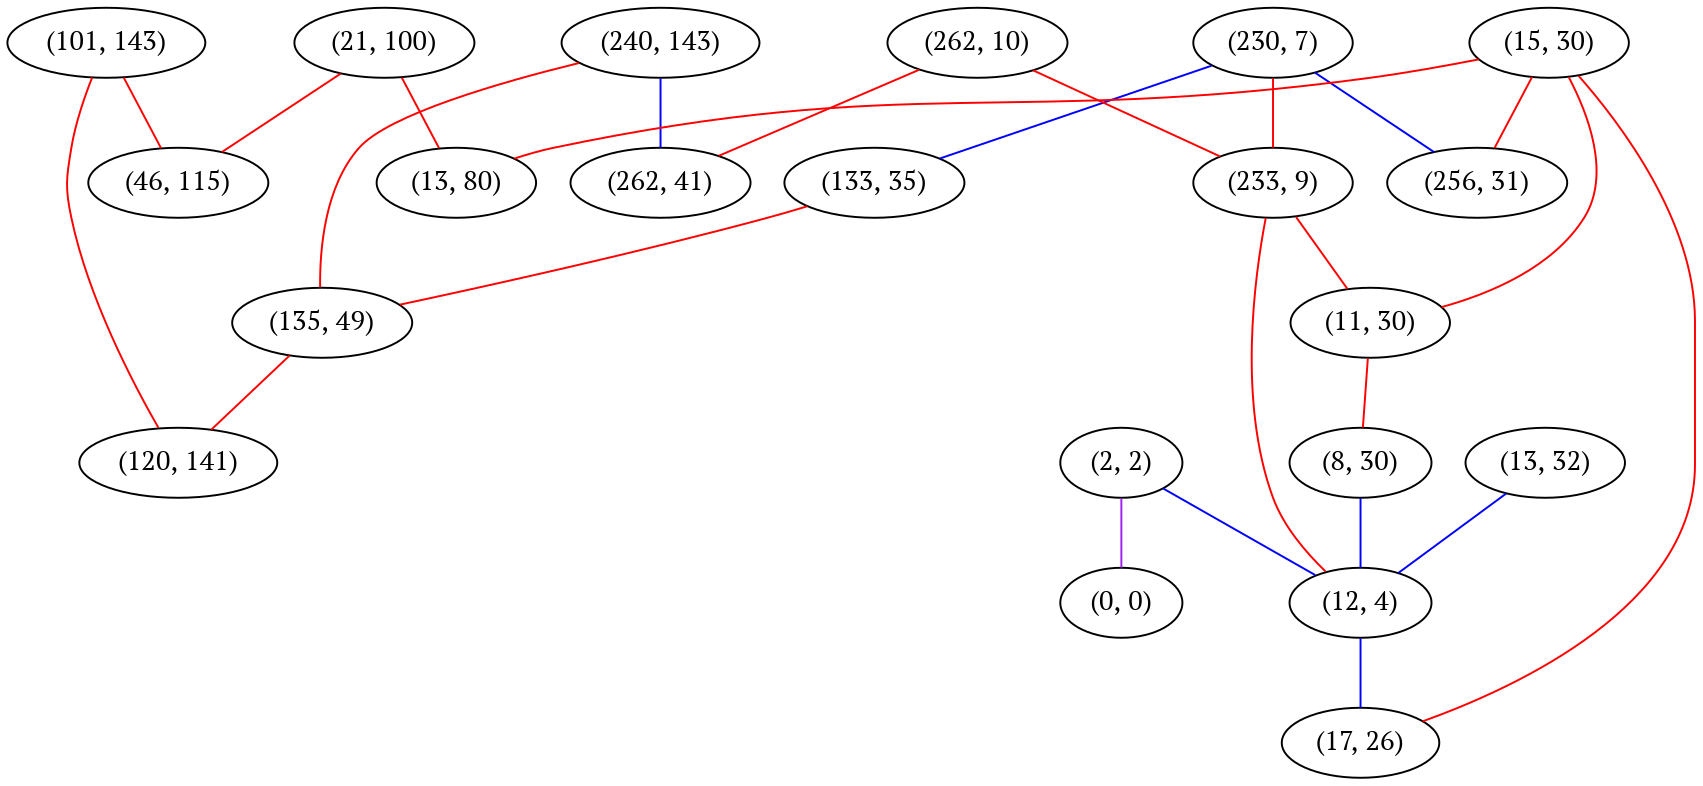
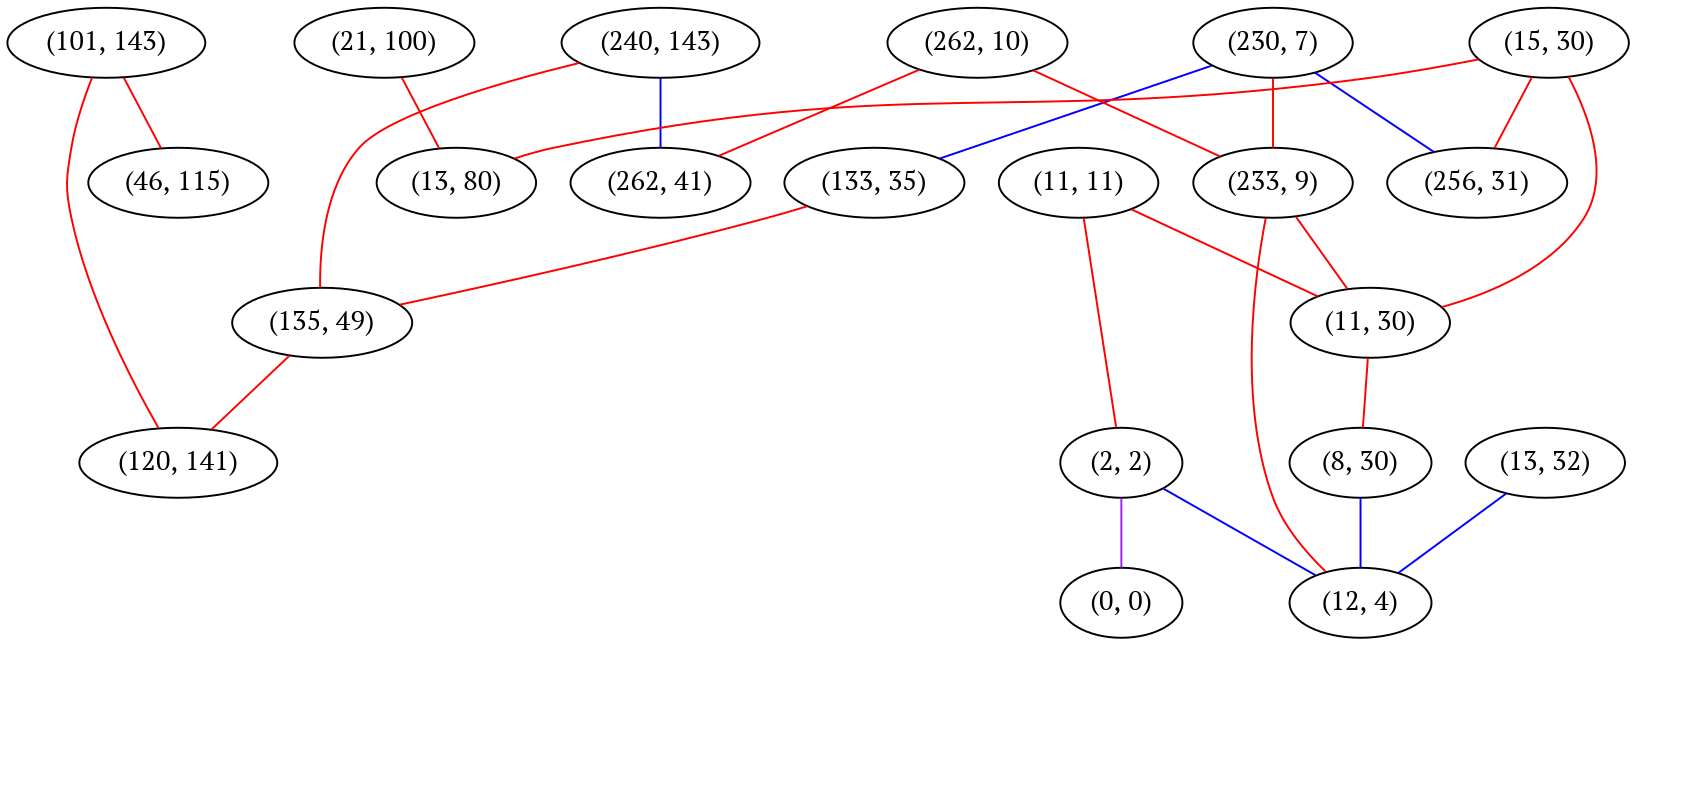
(281, 113) -> none
none -> (1079, 183)
(1361, 743) -> none
